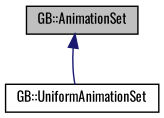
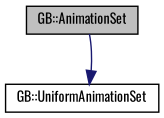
(73, 66) -> (91, 52)
